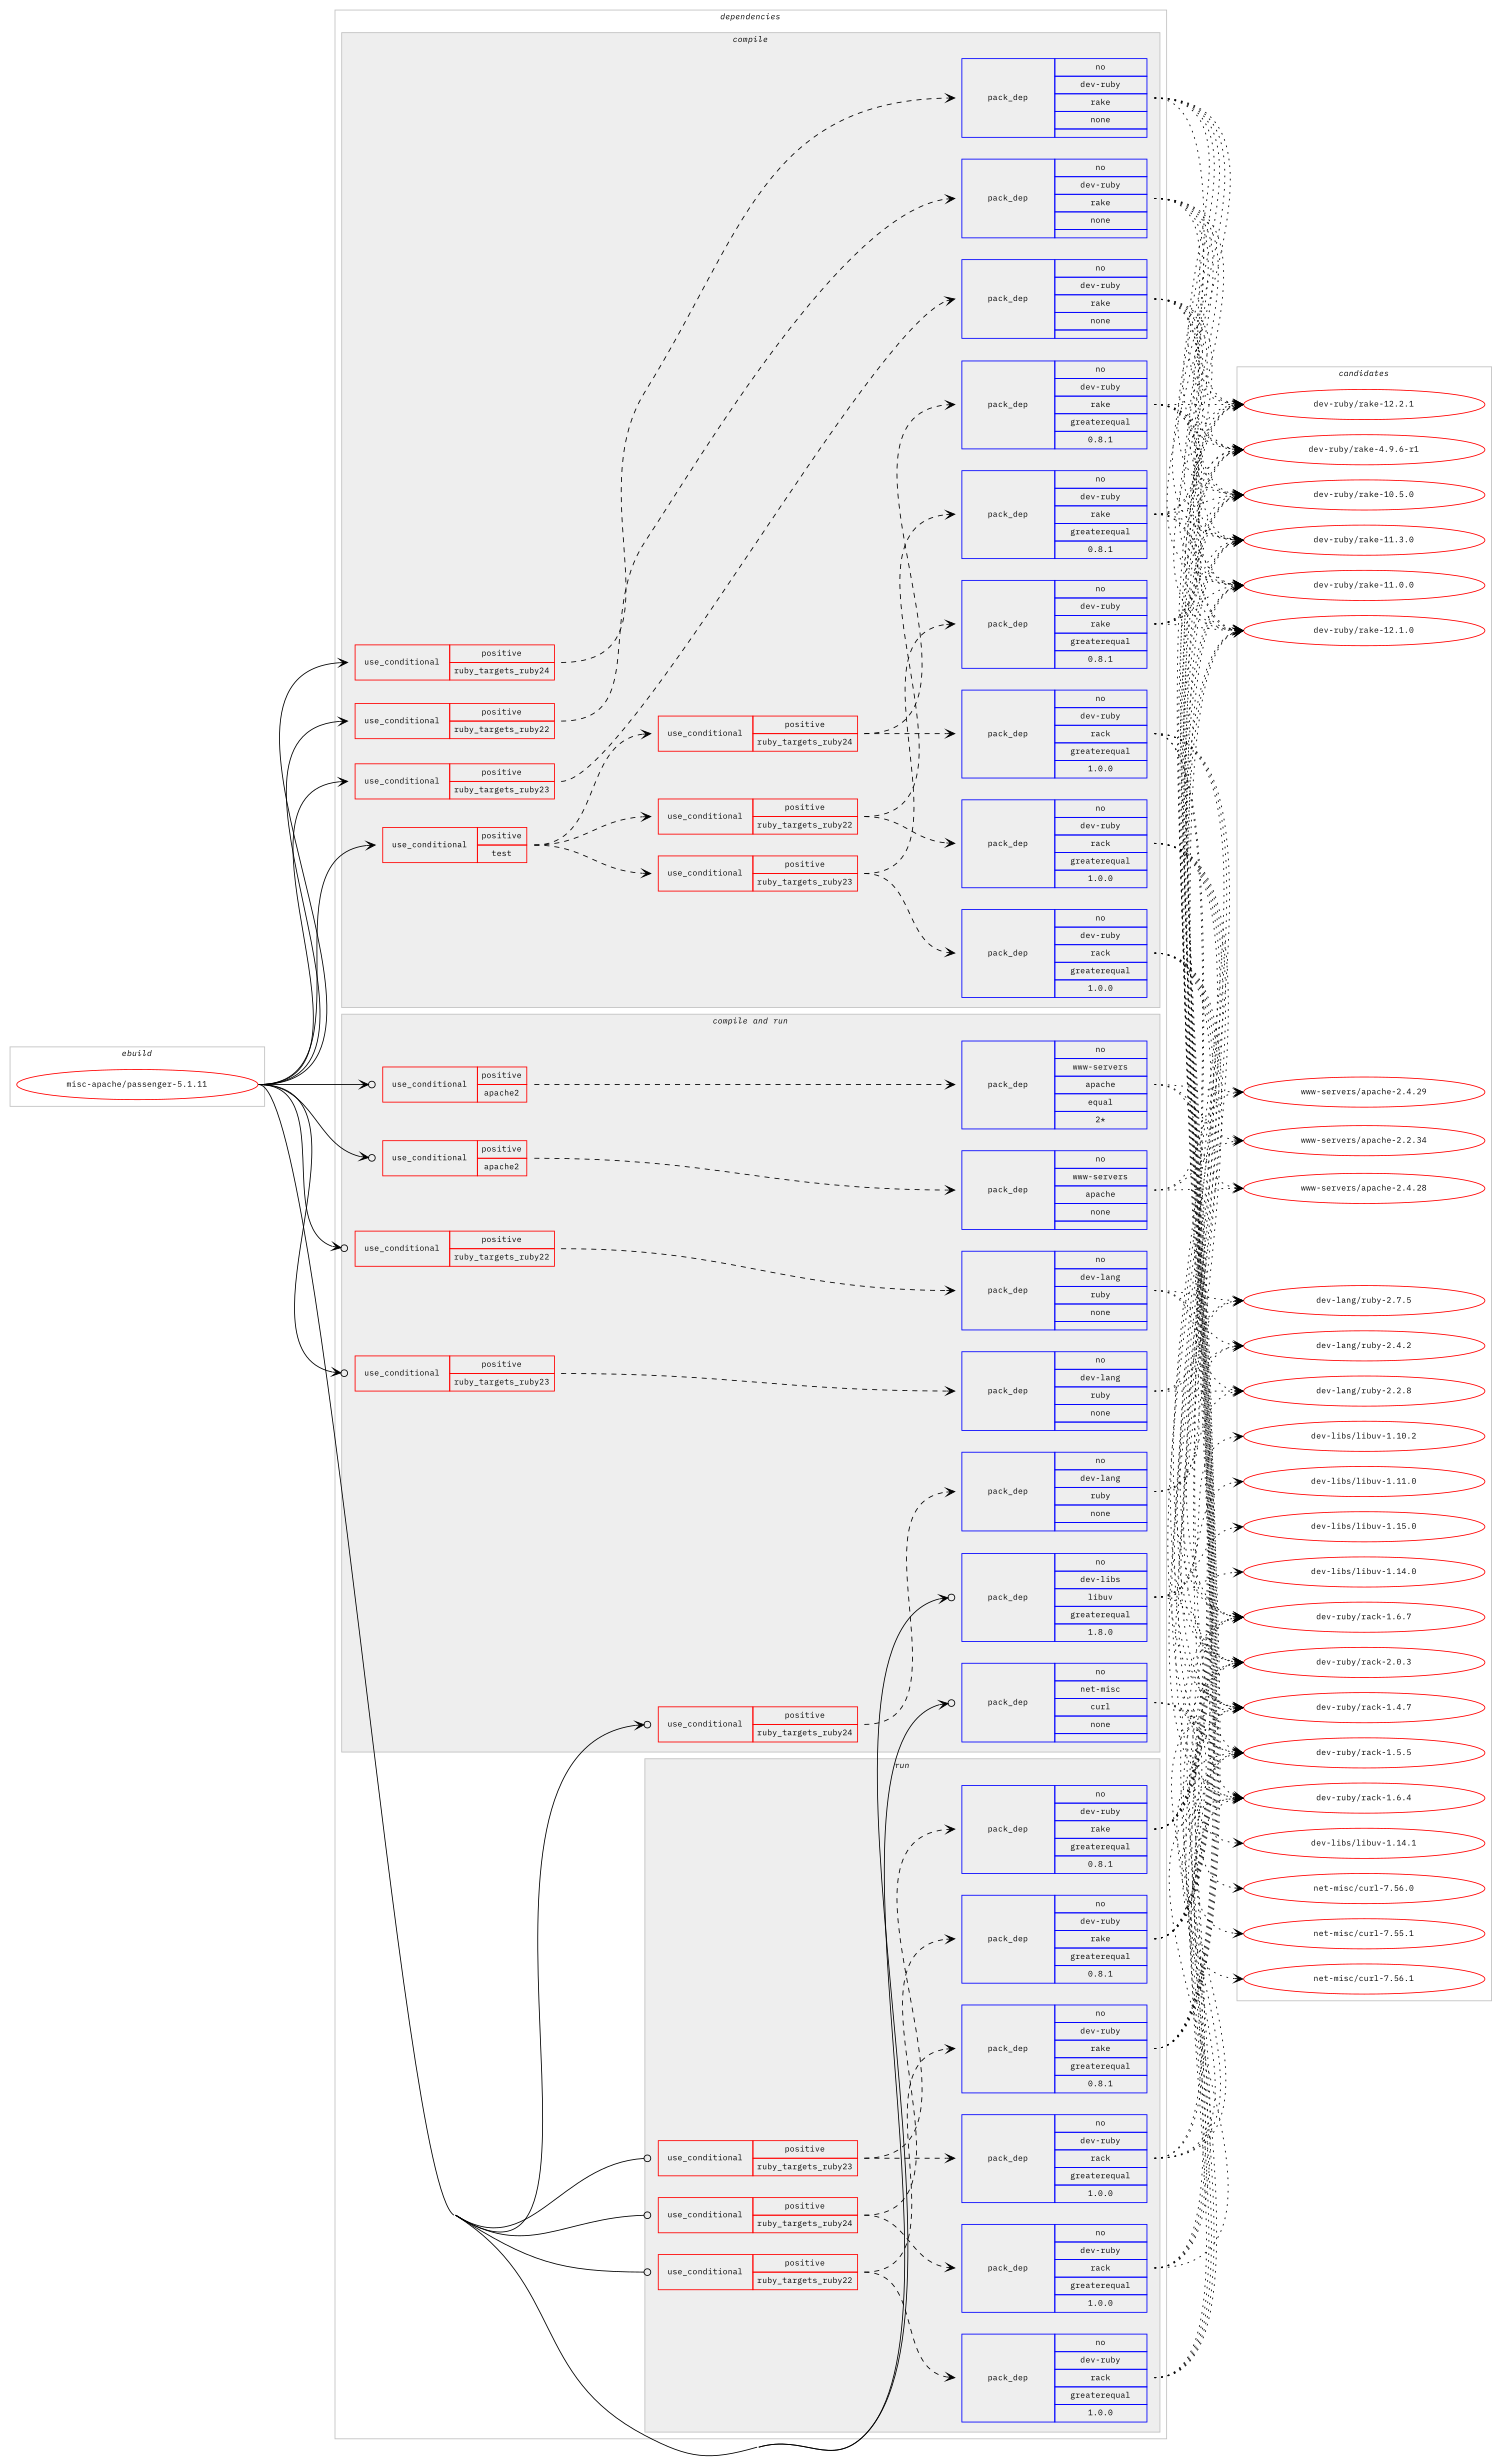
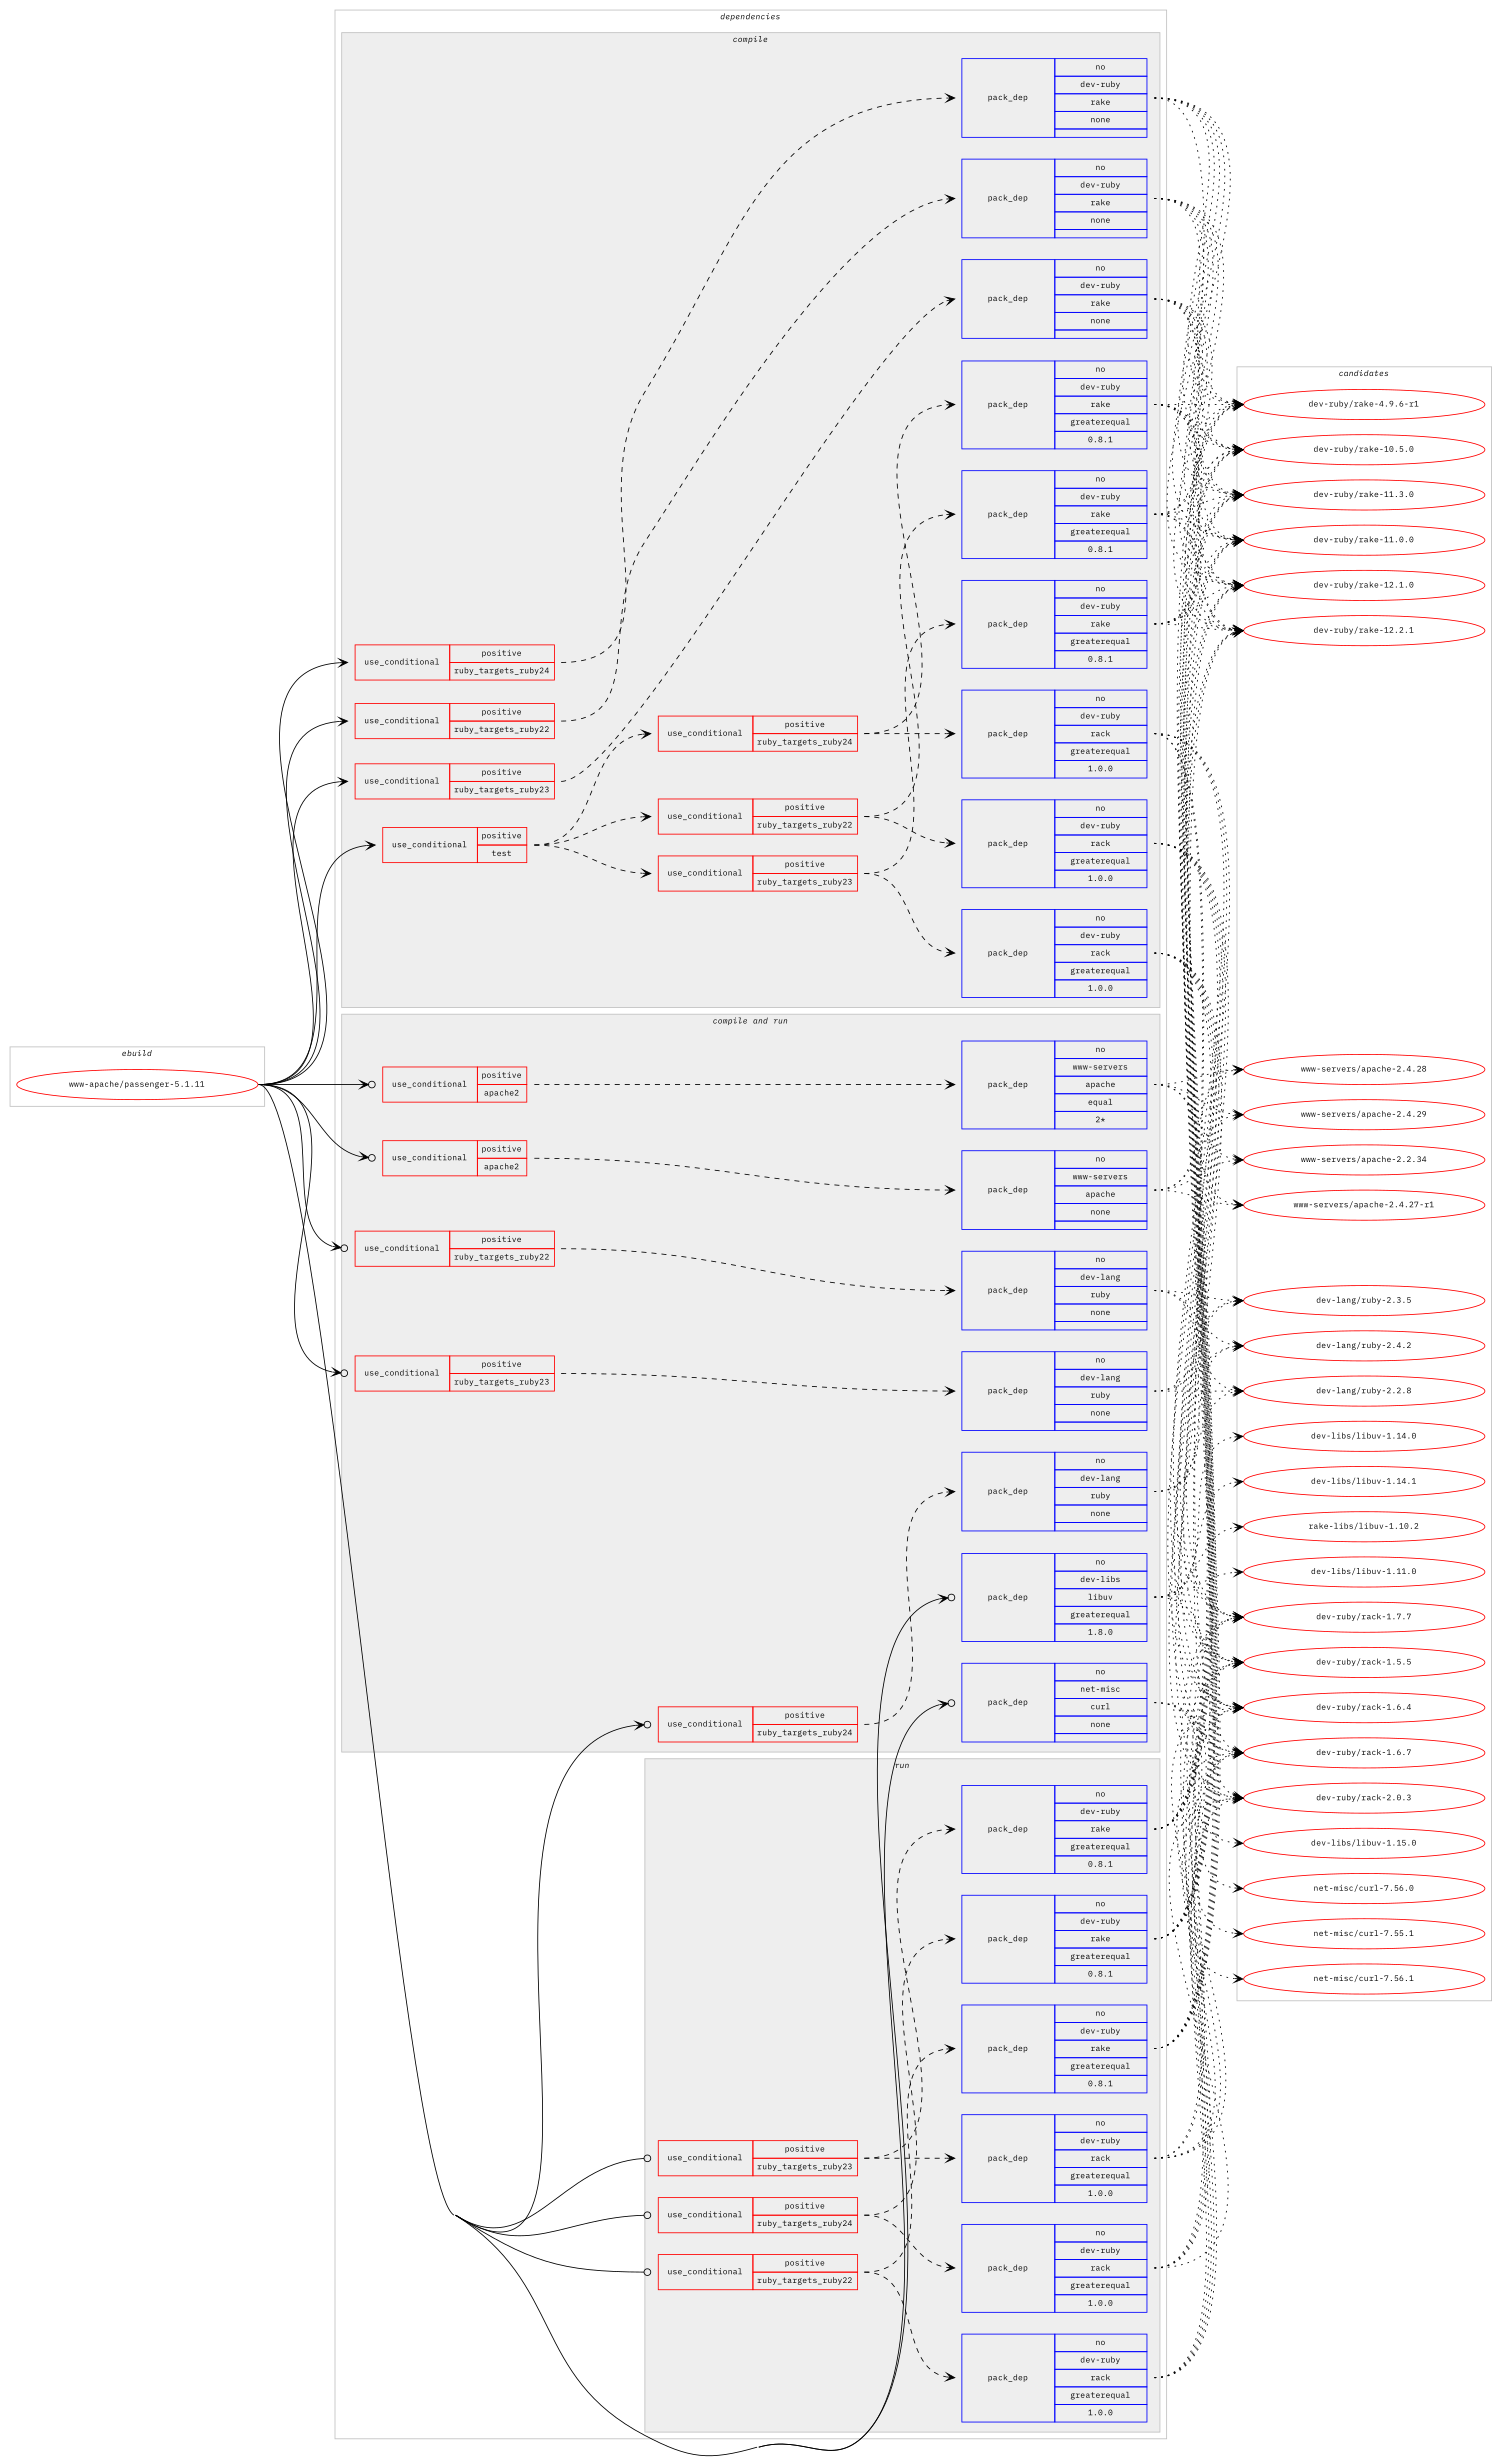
(137, 1085) -> (137, 1085)
none -> (1364, 1205)
(1364, 1301) -> (1364, 1301)
(1364, 1436) -> (1364, 1527)
(1364, 1708) -> (1364, 1617)
